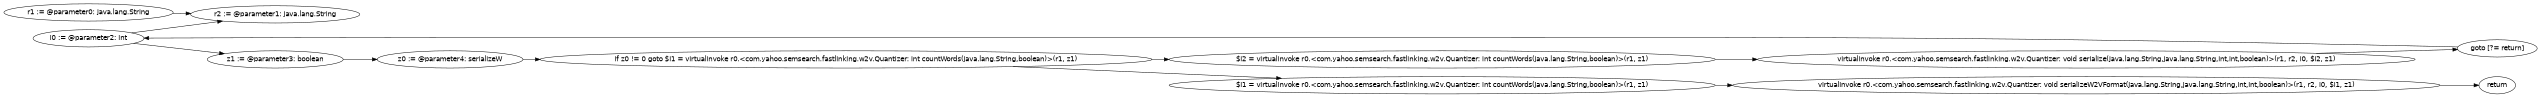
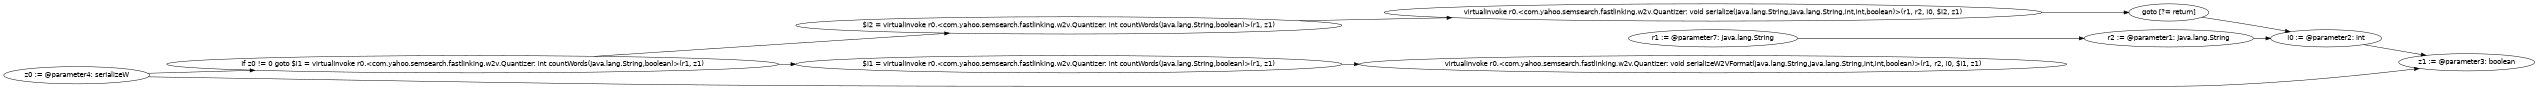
(89, 12) -> (1713, 38)
(175, 27) -> (2260, 38)
(358, 59) -> (1282, 86)
(2497, 85) -> none
